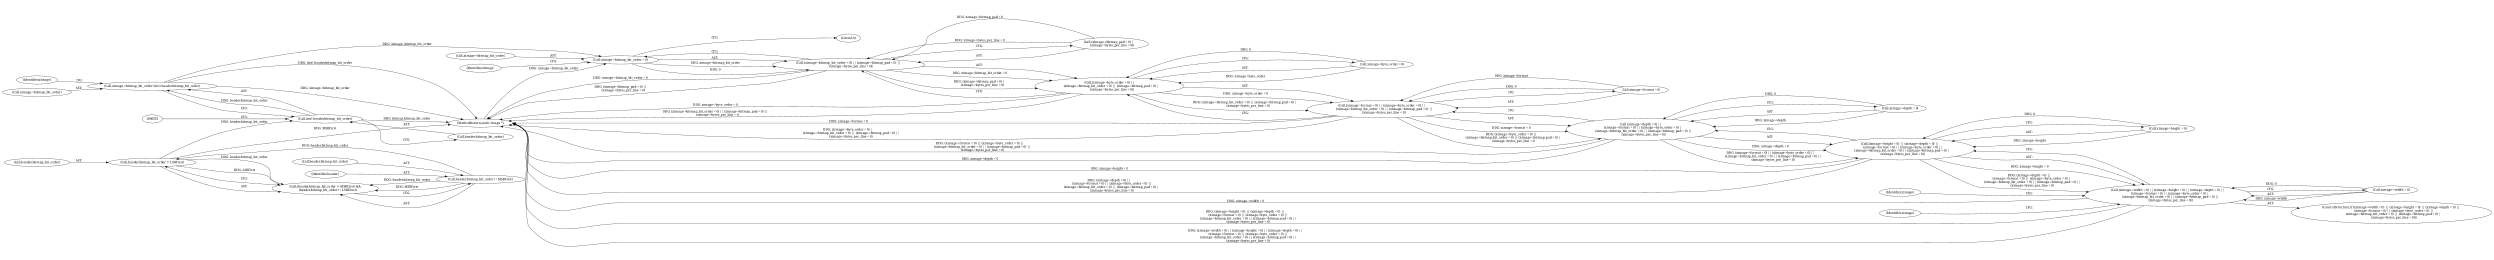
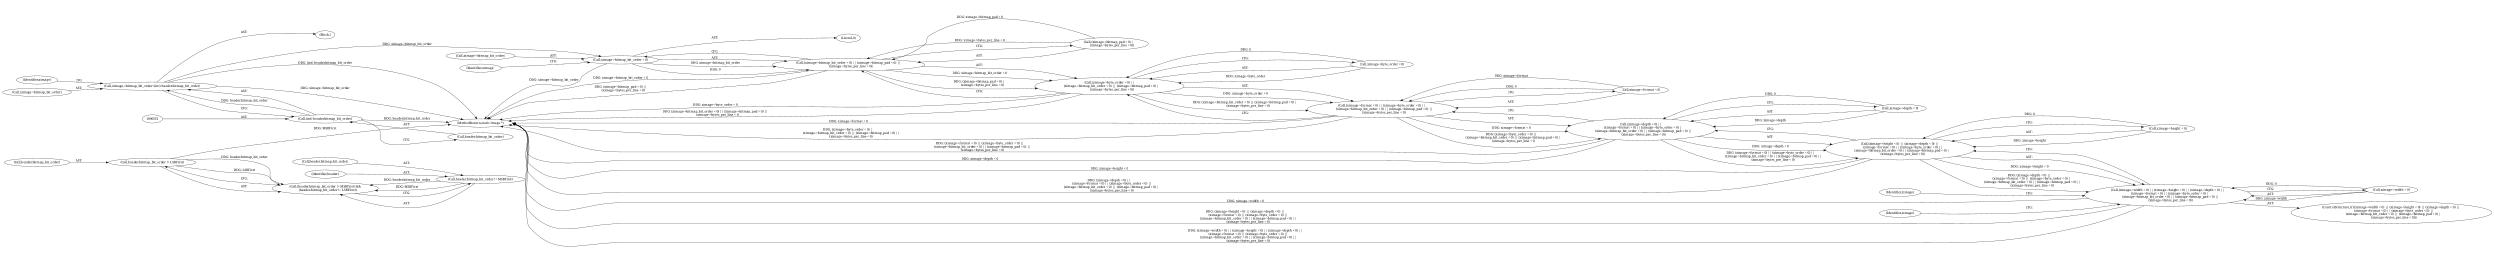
none -> (325, 35)
(715, 38) -> (715, 38)
(536, 75) -> (545, 84)
(245, 117) -> (245, 117)
(407, 119) -> (407, 119)
(223, 132) -> none
(327, 148) -> none
